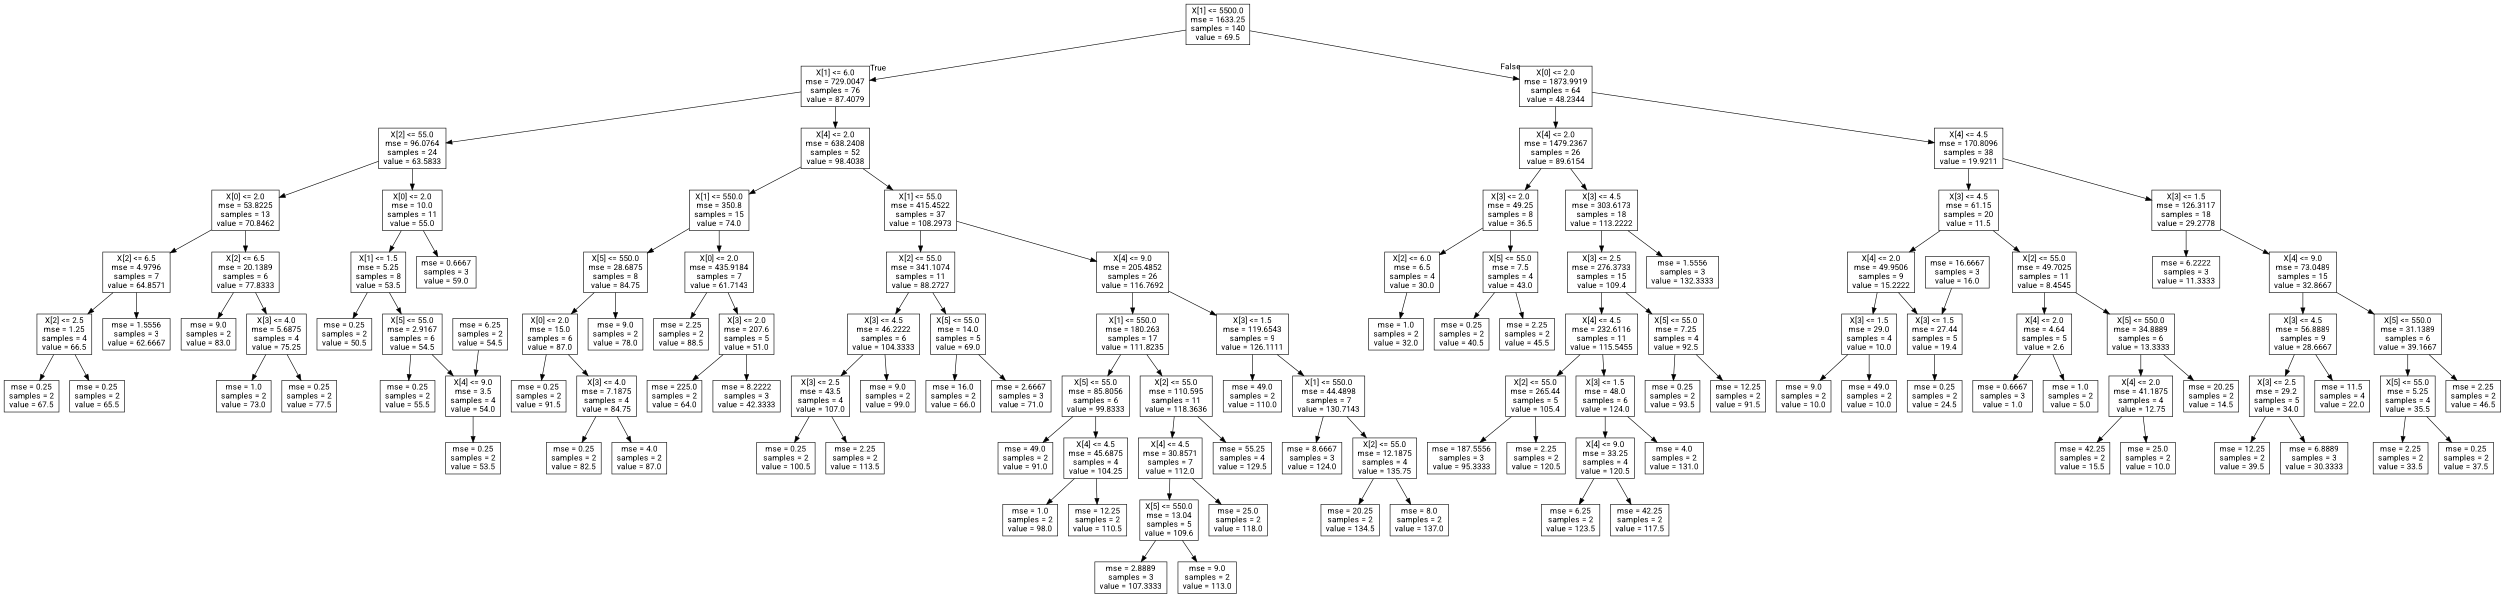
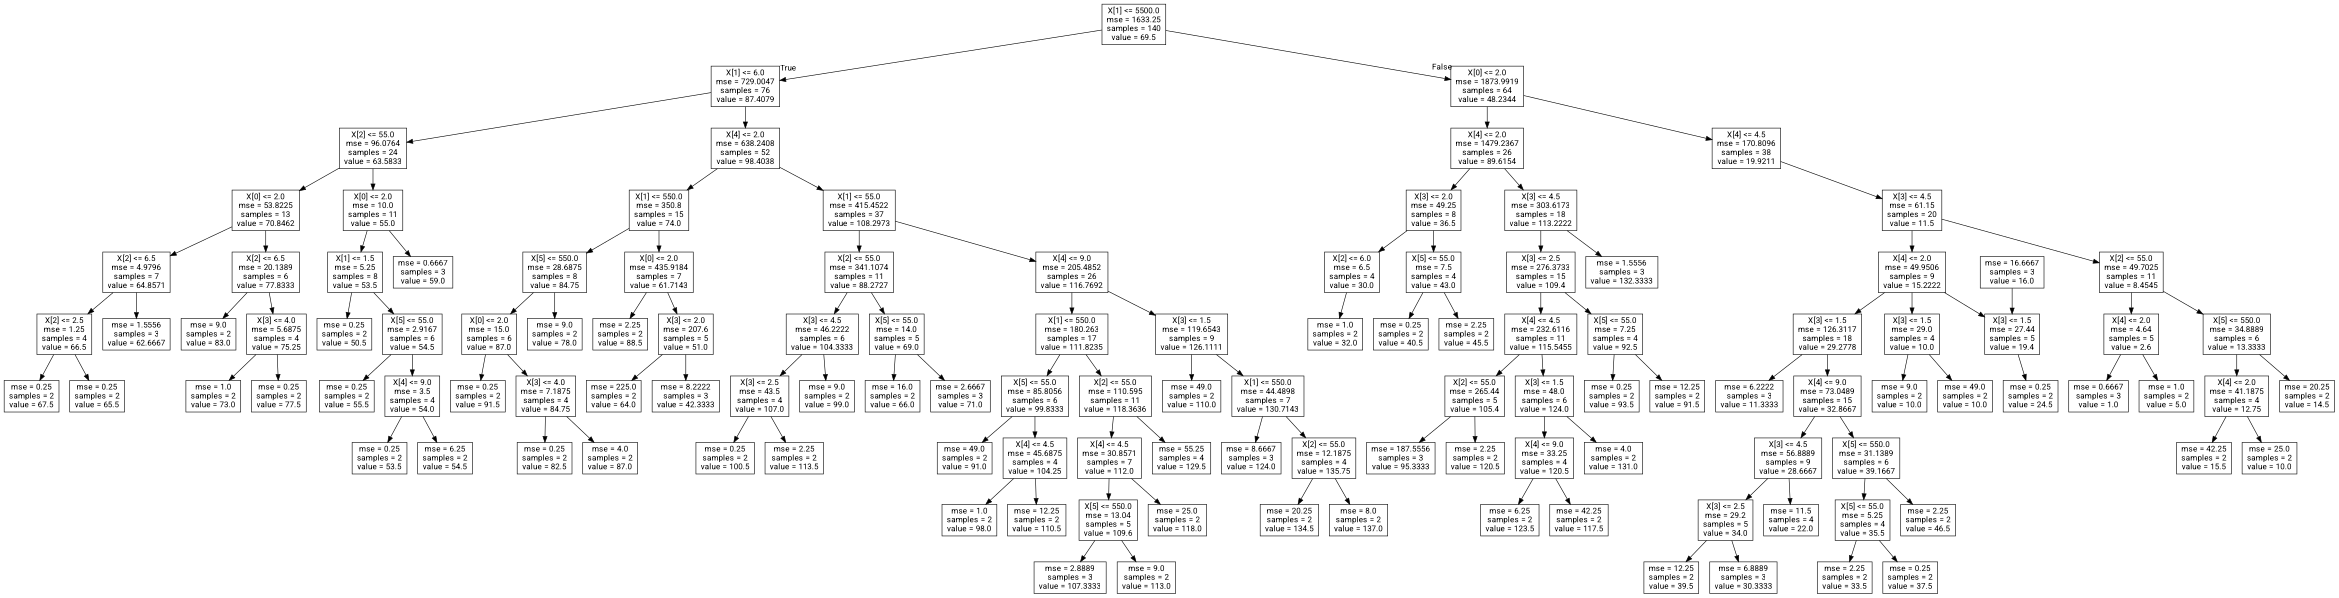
(2075, 179) -> (1872, 301)
(477, 360) -> (428, 427)
